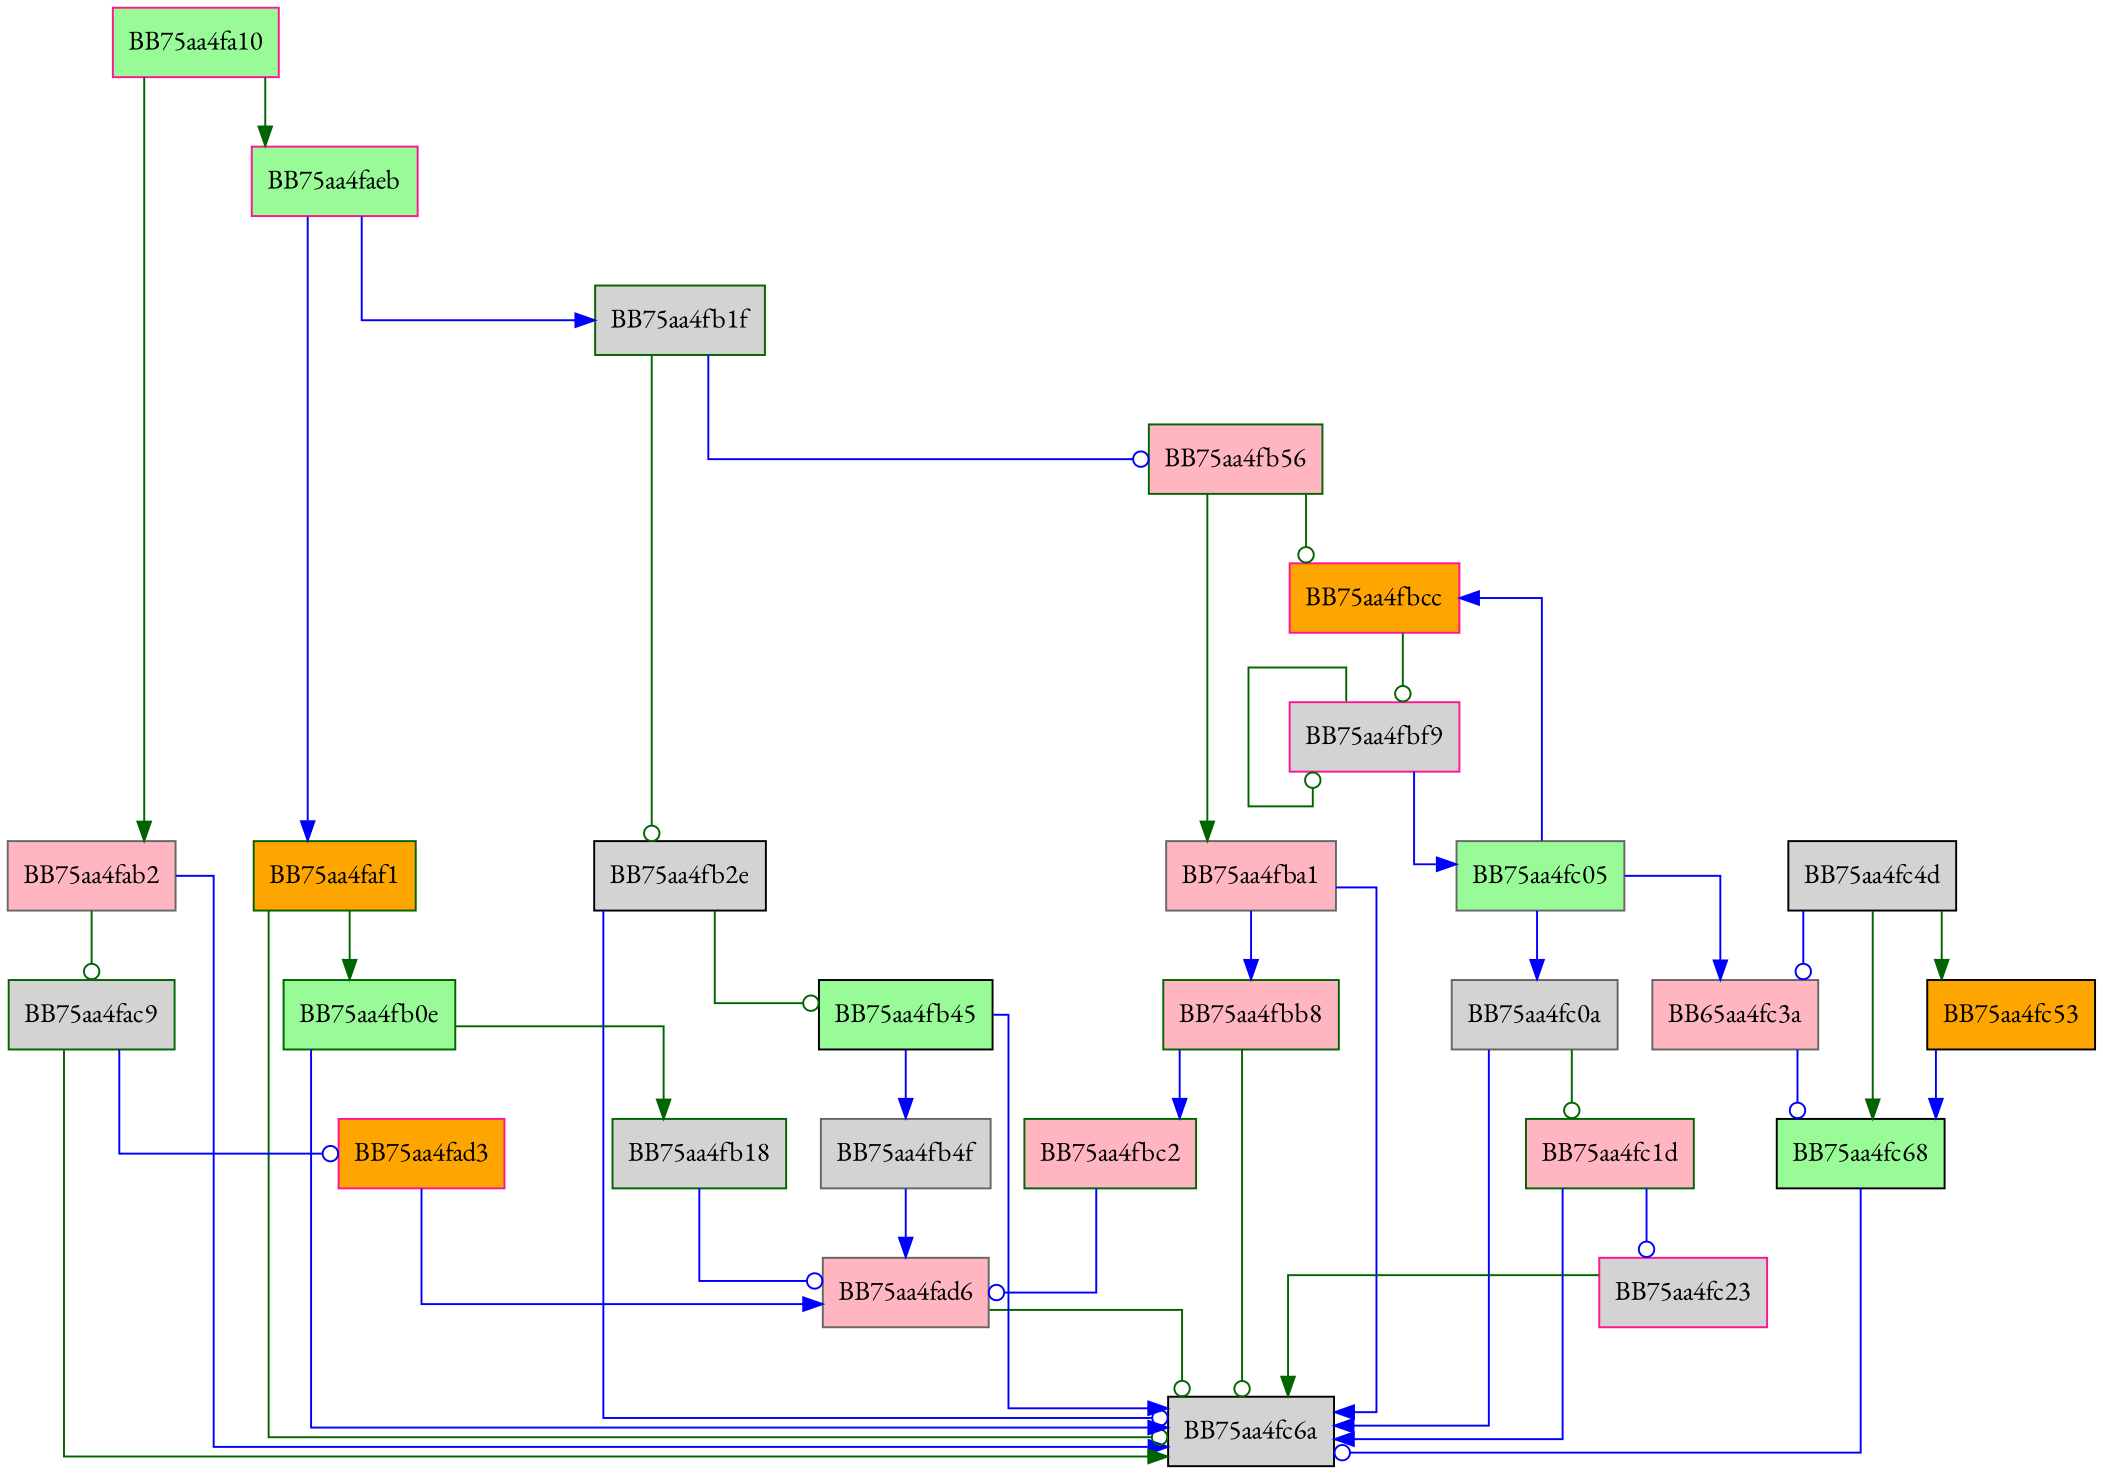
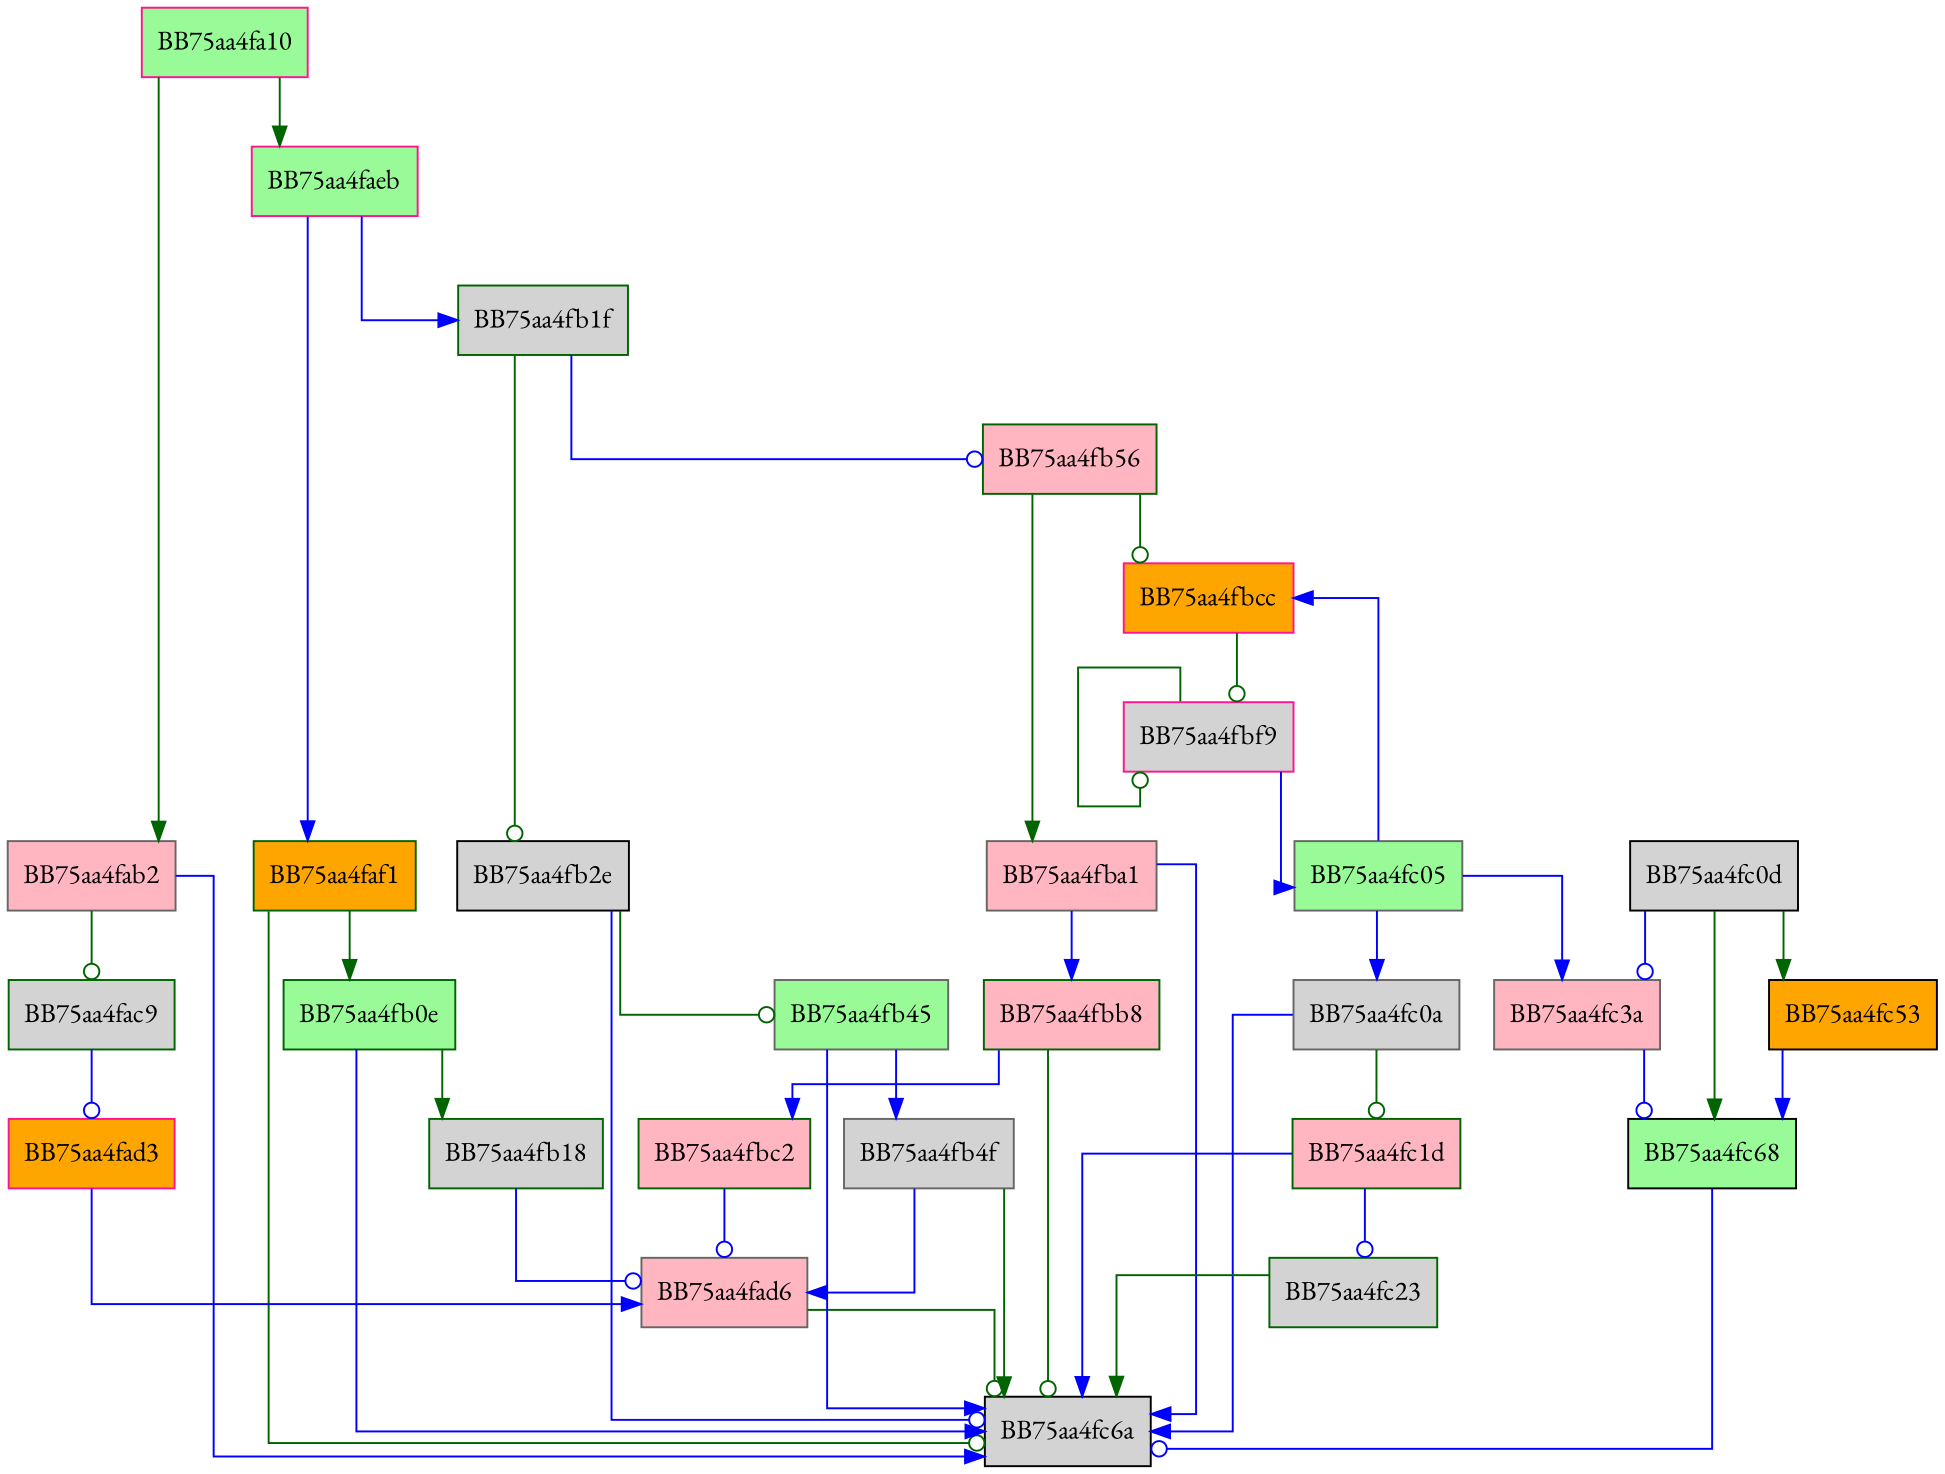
(1872, 876) -> (1714, 876)
(906, 1015) -> (861, 1015)
(1735, 1015) -> (1577, 1015)
(1683, 1293) -> (1353, 1293)
(179, 1457) -> (1004, 1283)
